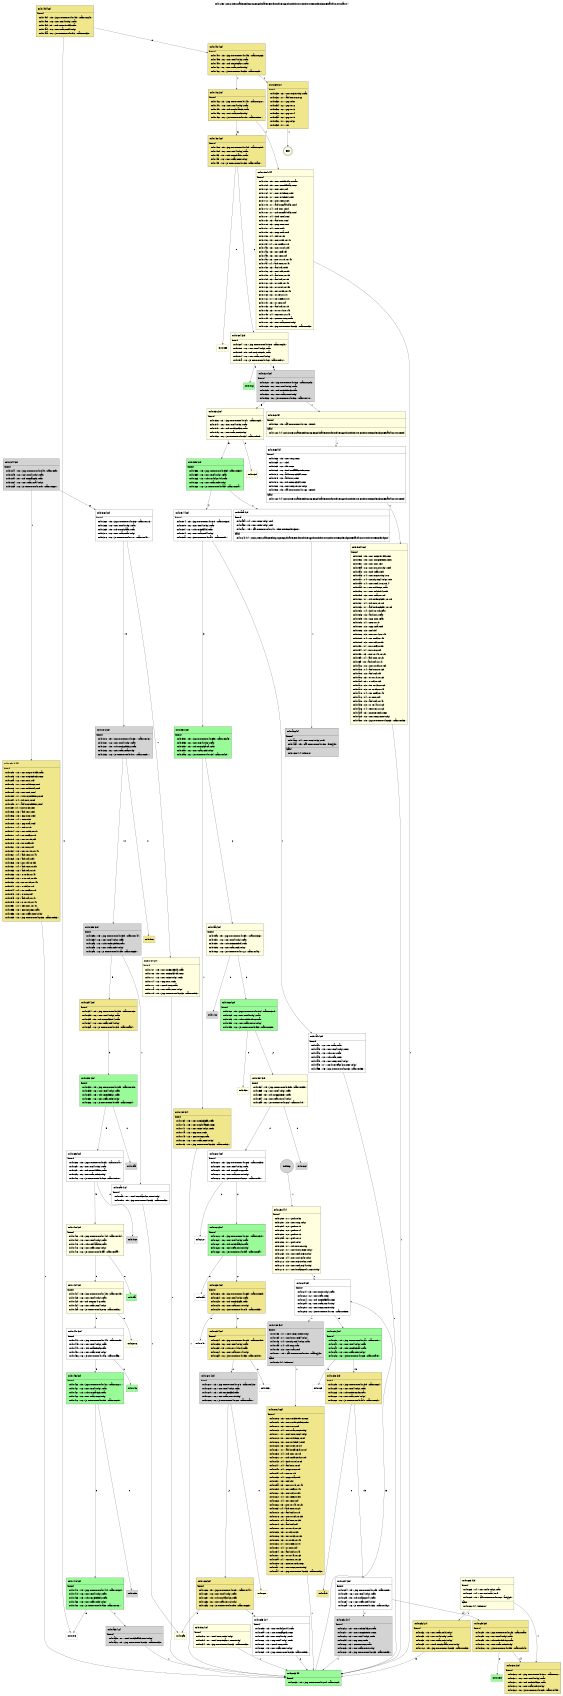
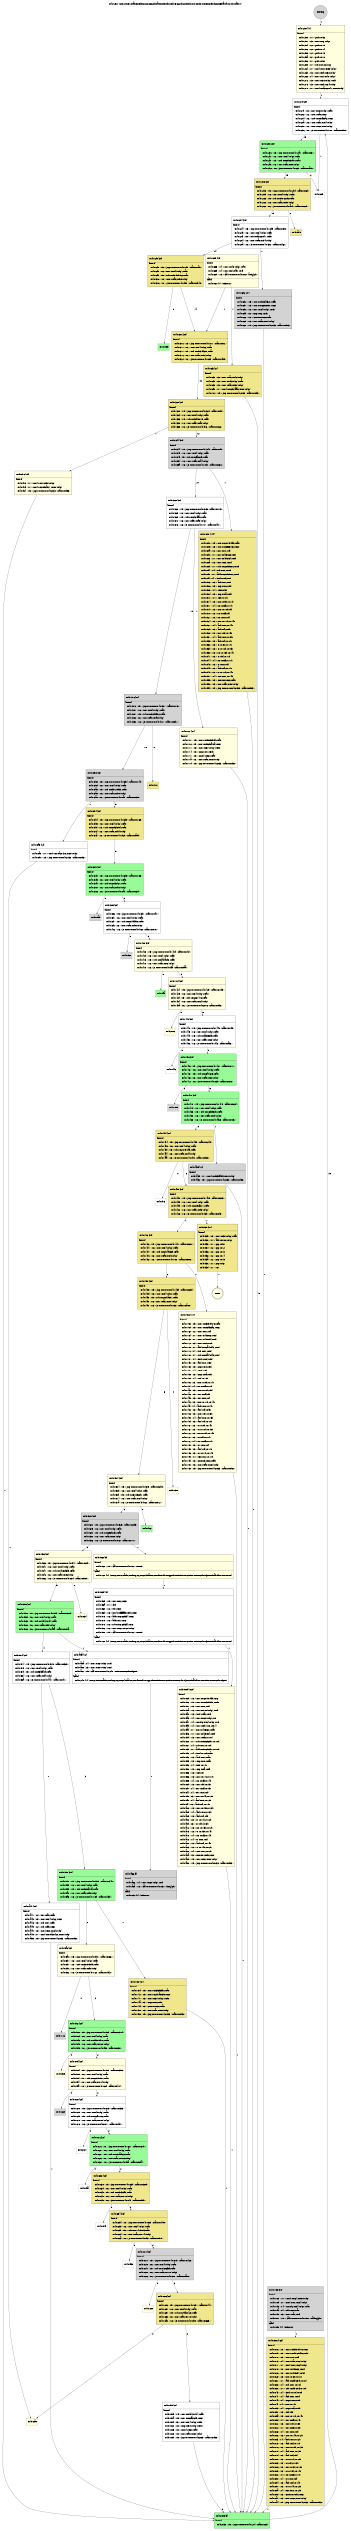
(288, 151) -> (218, 1293)
none -> (196, 415)
(311, 1318) -> (319, 162)
(132, 1388) -> (171, 1070)
(80, 1620) -> (198, 1126)
